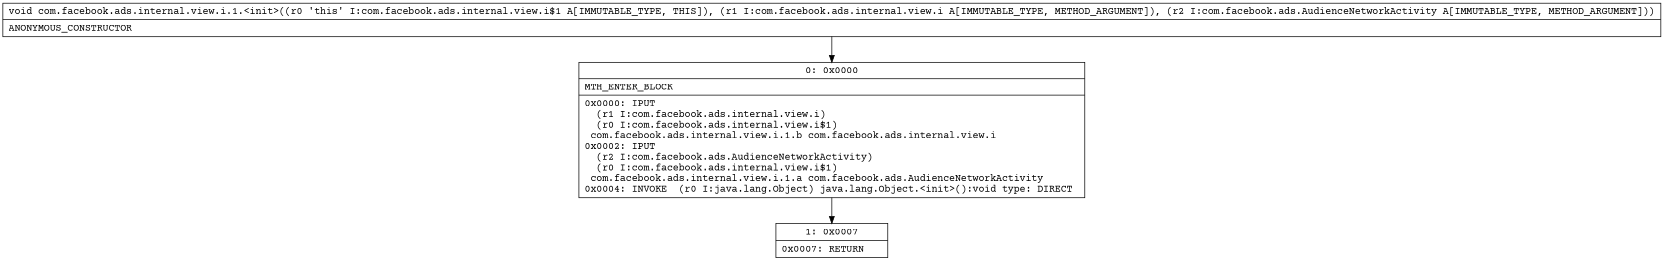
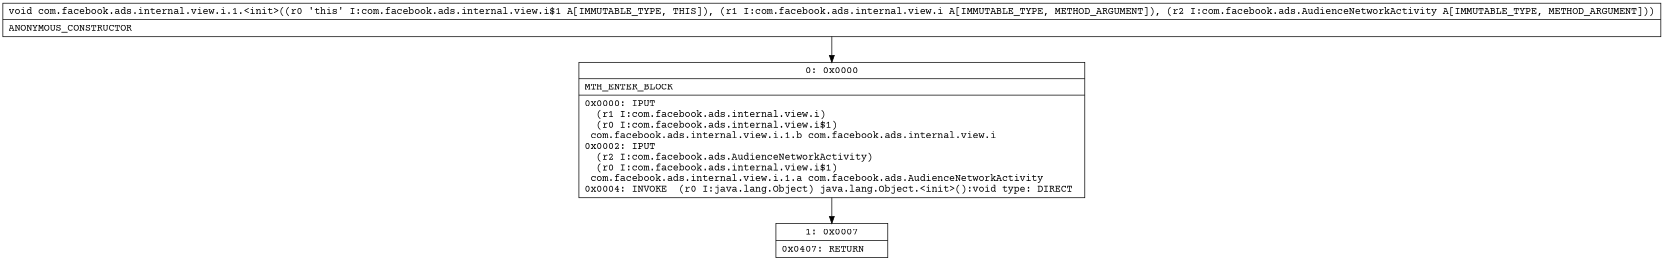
(832, 249) -> (832, 249)
